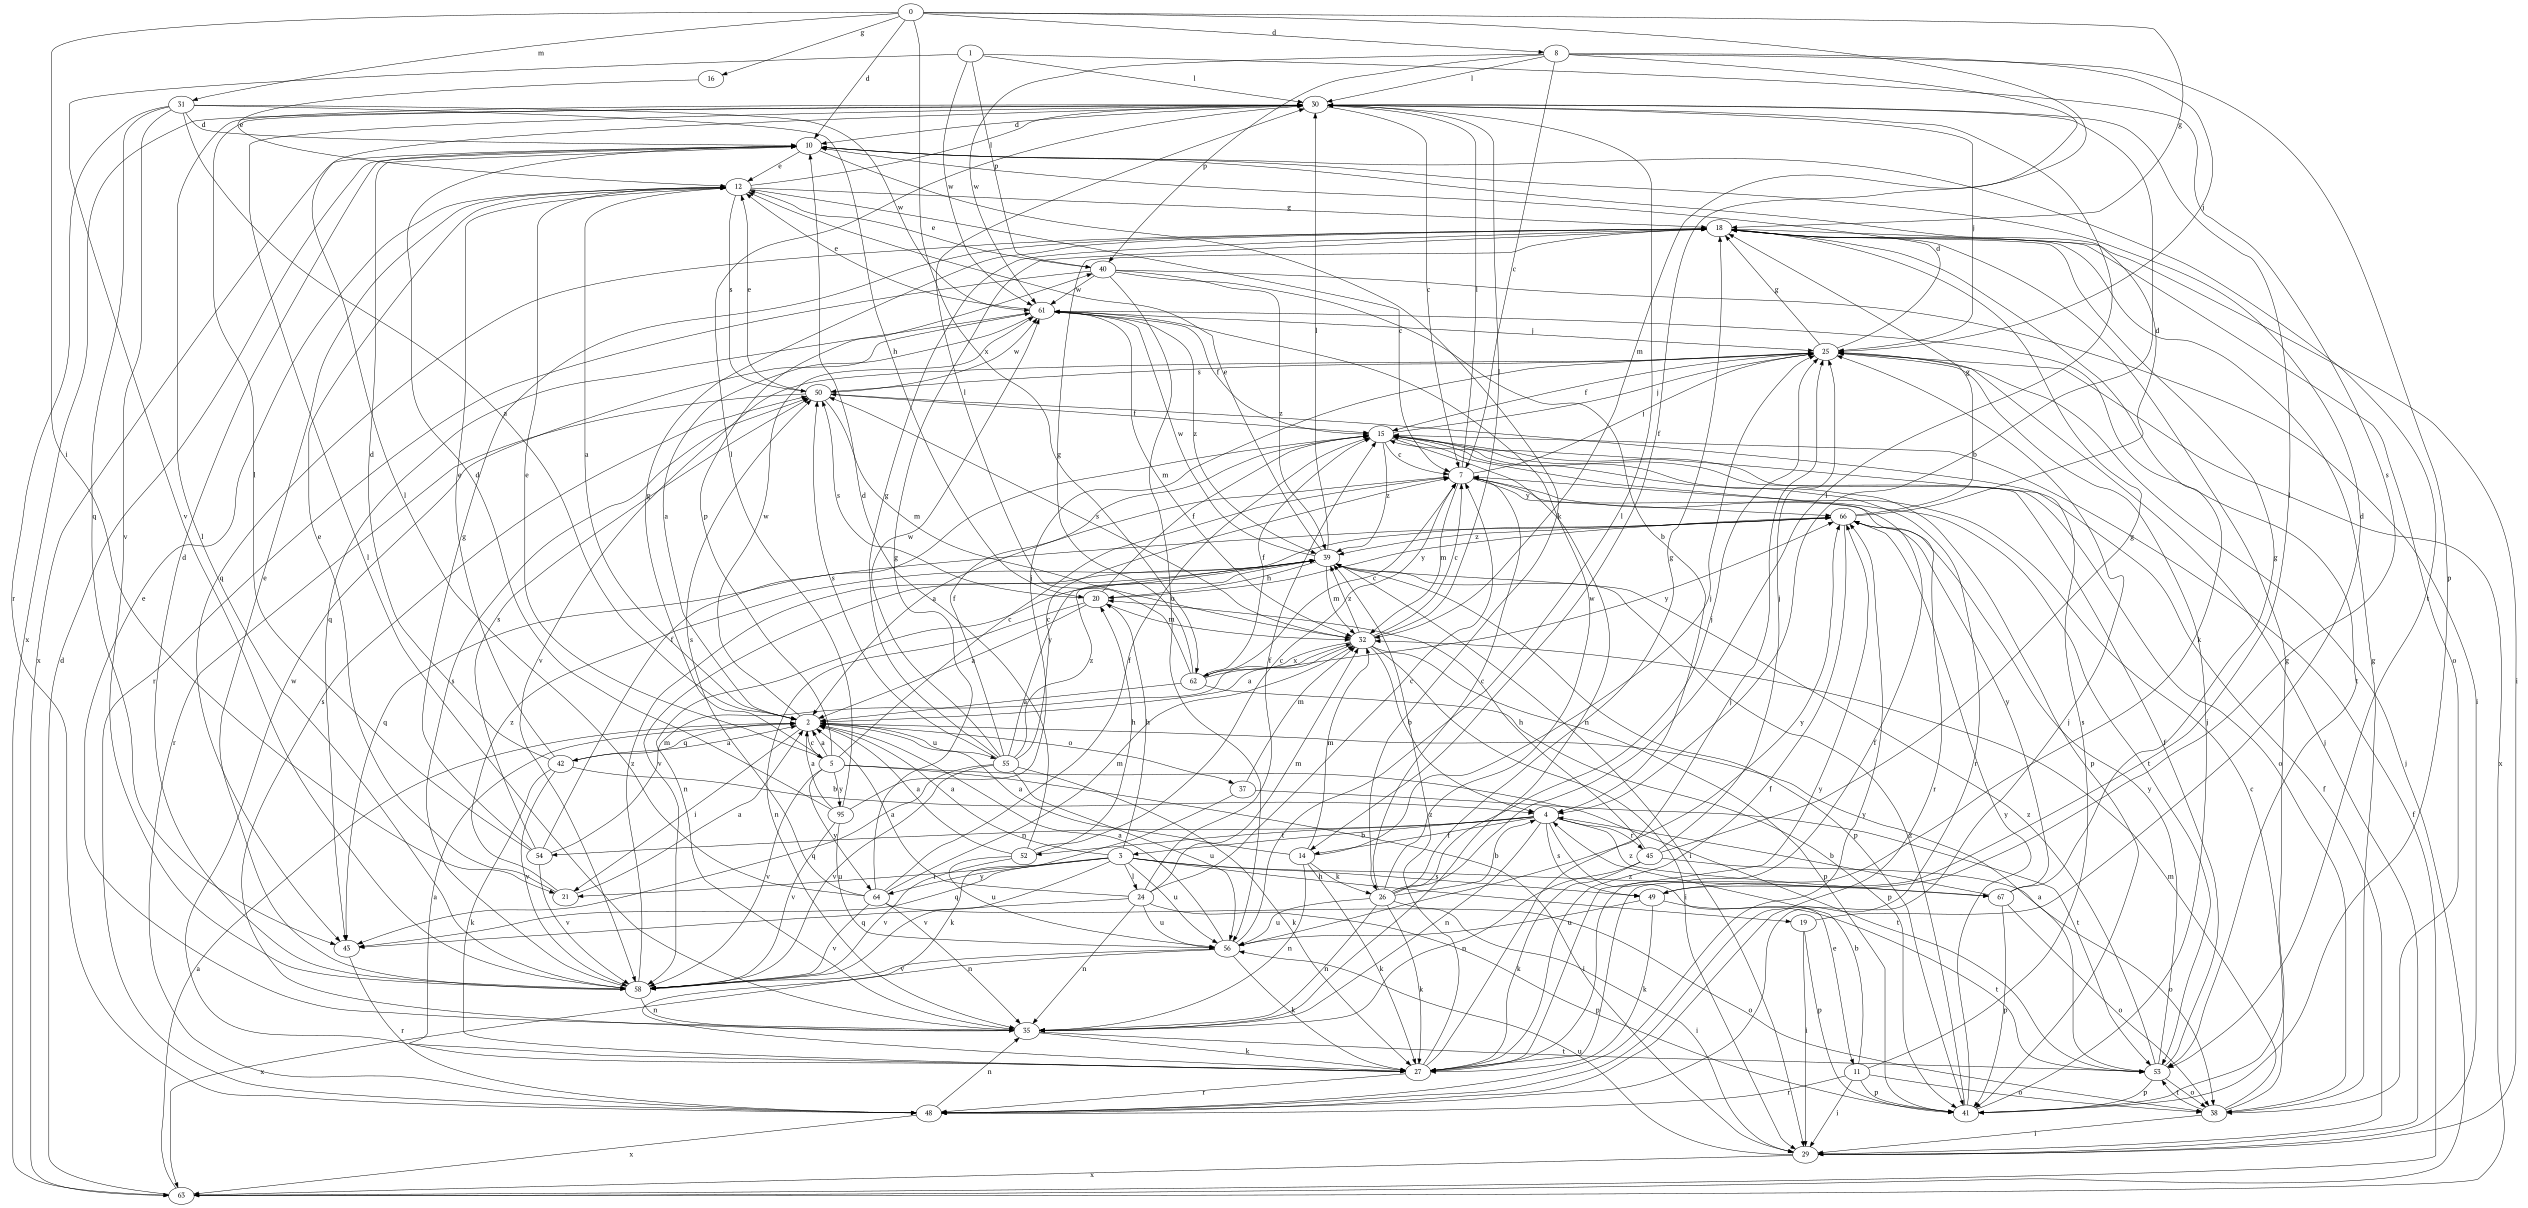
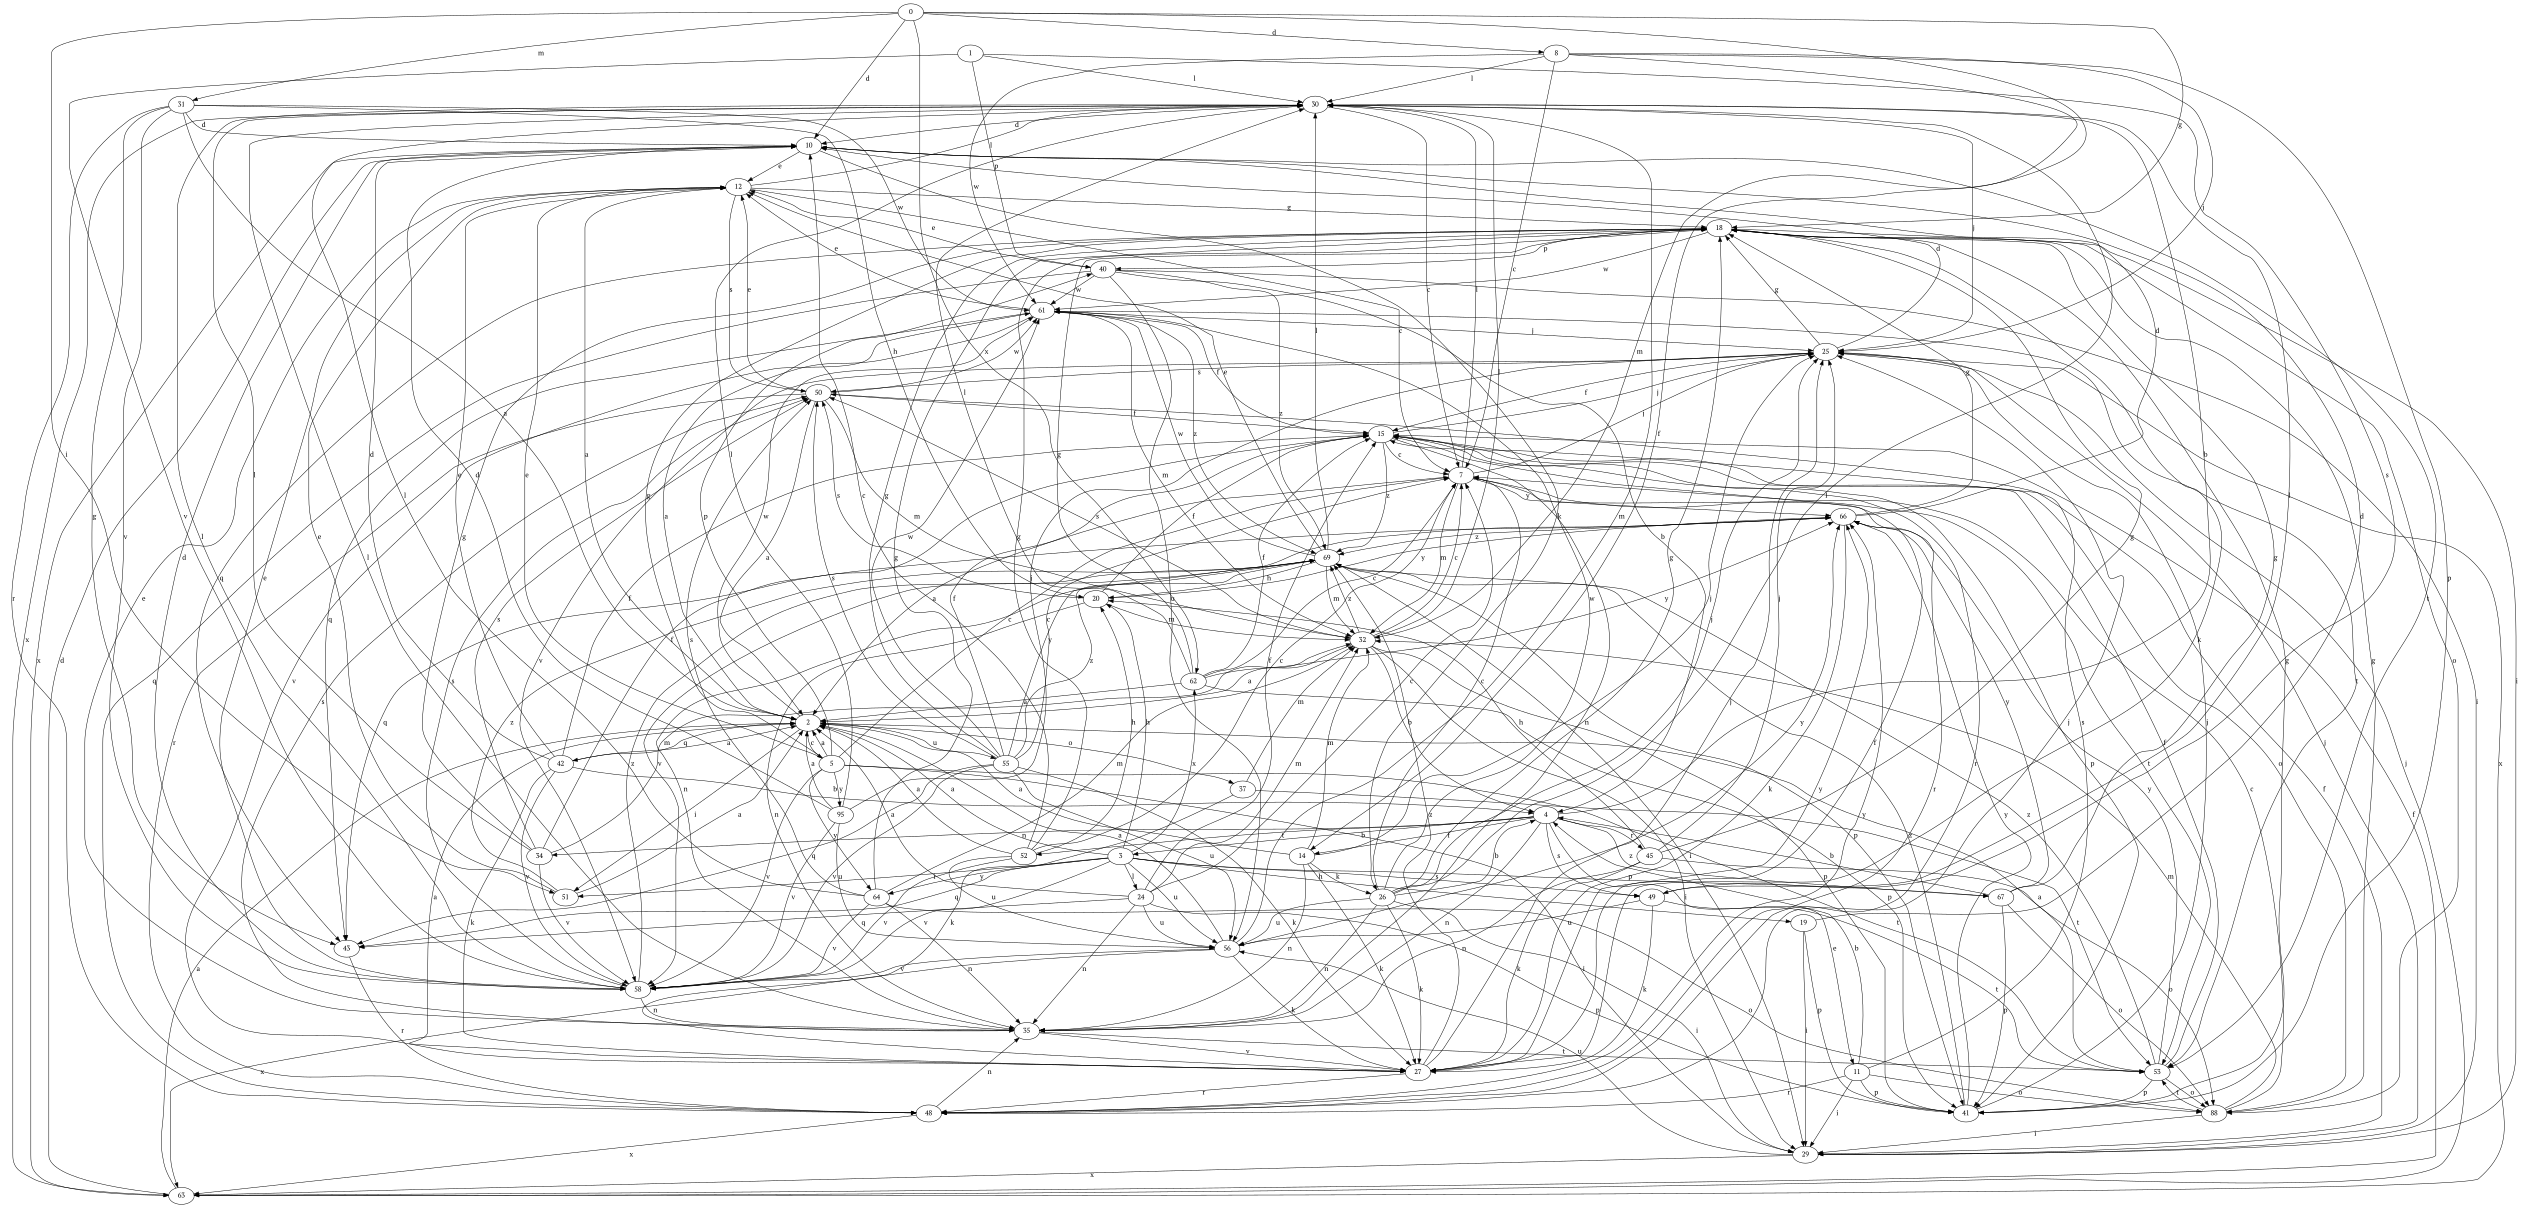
(711, 79) -> none
(1299, 96) -> (1416, 262)
(947, 189) -> (1386, 288)
(2153, 243) -> (2185, 314)
none -> (1021, 343)
(864, 496) -> (864, 496)
(94, 517) -> (94, 517)
(1622, 517) -> (1622, 517)
(1327, 558) -> (1327, 558)
(963, 661) -> (749, 568)
(1287, 662) -> (1185, 789)
(154, 682) -> (154, 682)
(294, 682) -> (294, 682)
(1123, 684) -> (867, 471)
(1770, 790) -> (1770, 790)
(539, 856) -> (539, 856)
(1630, 877) -> (1630, 877)
(566, 897) -> (566, 897)
(1248, 1052) -> (1248, 1052)
(2214, 1113) -> (2214, 1113)
